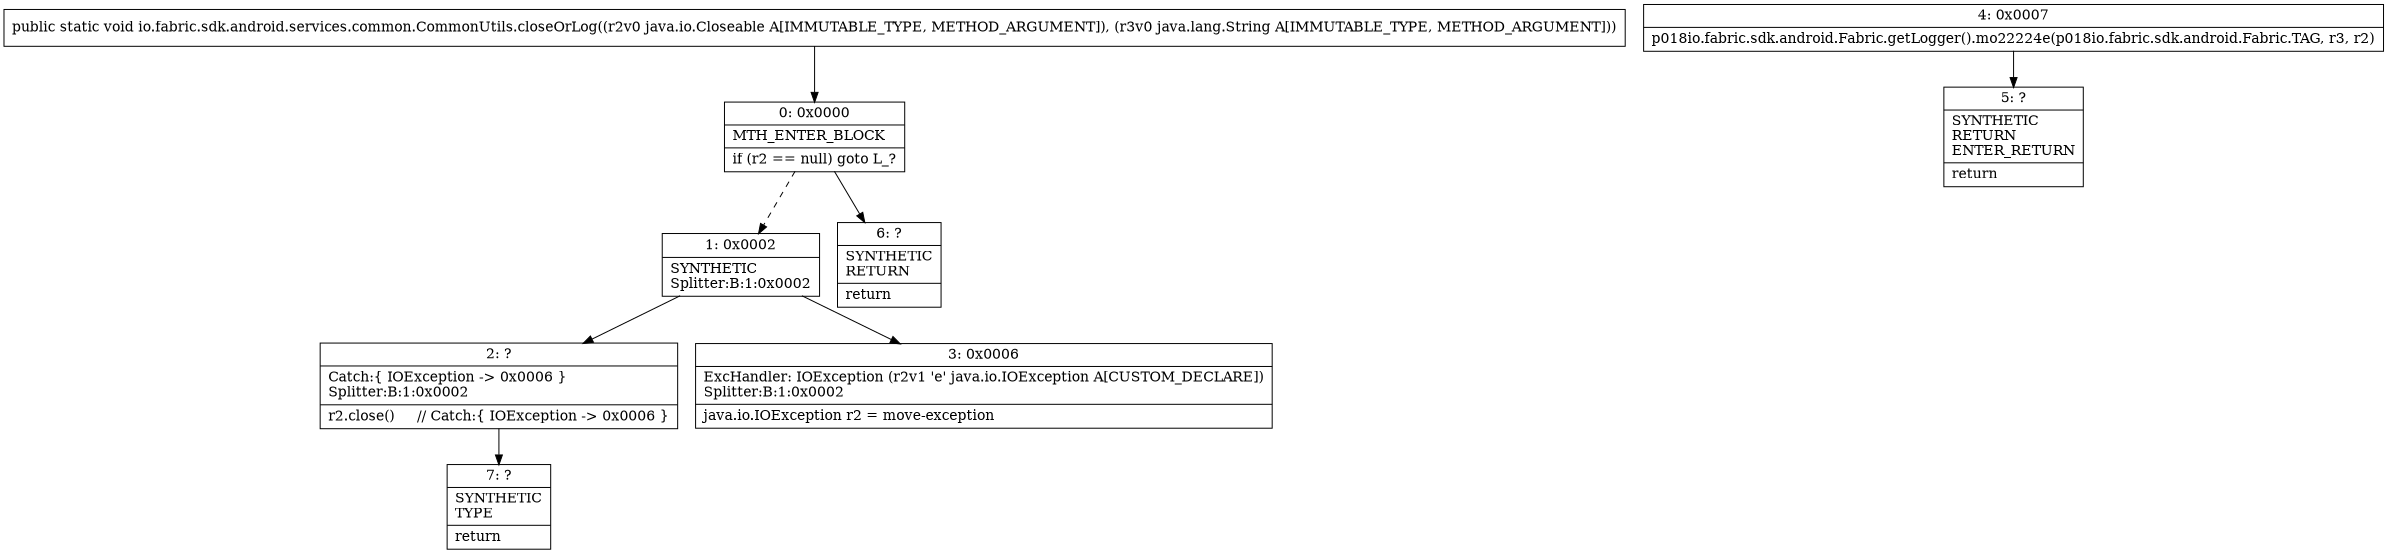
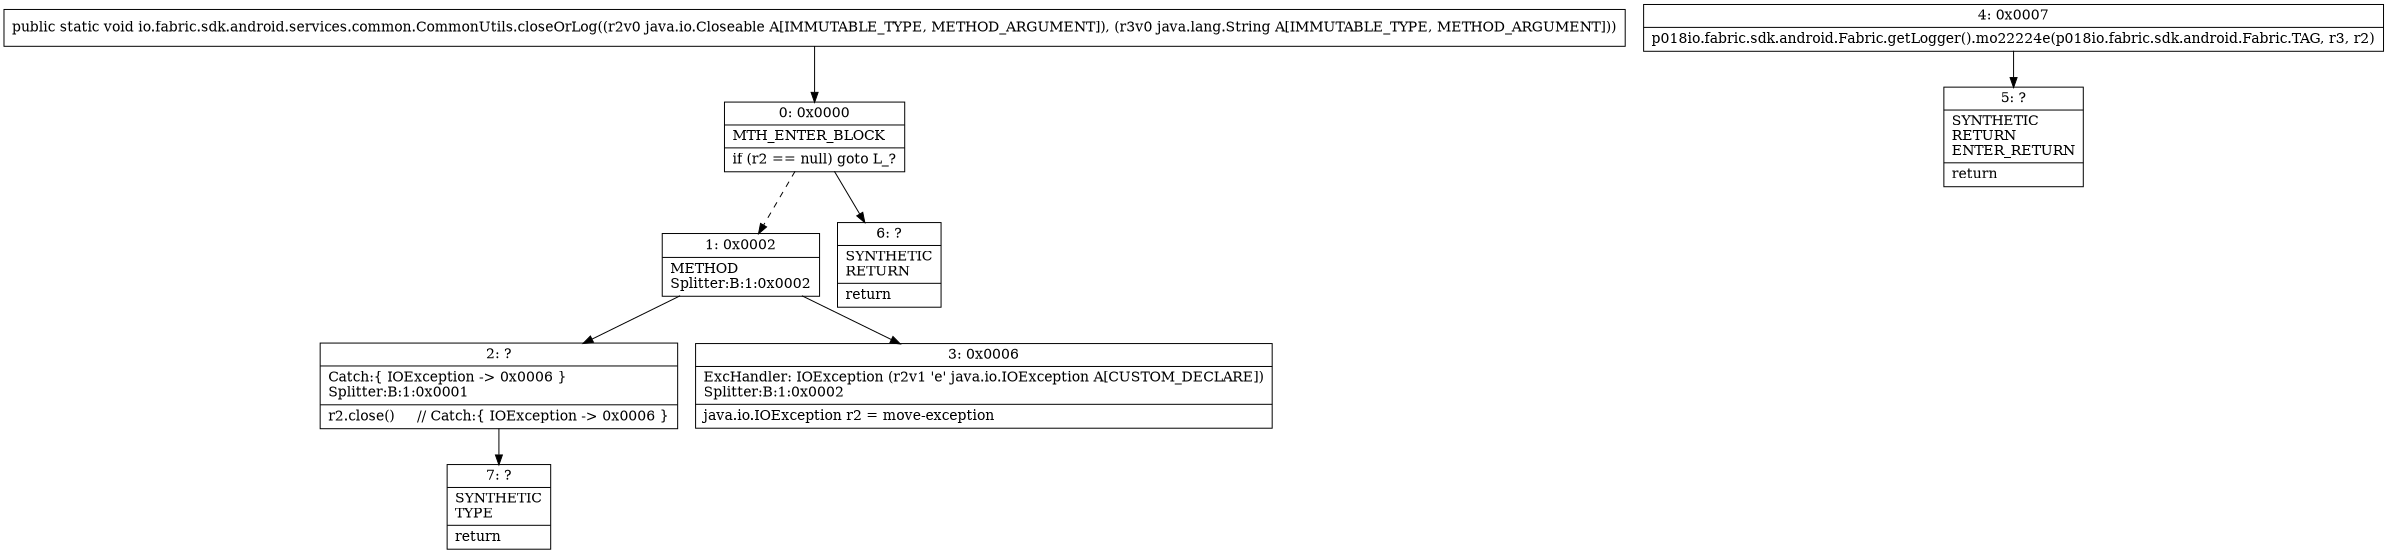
(714, 269) -> (705, 269)
(399, 392) -> (399, 392)
